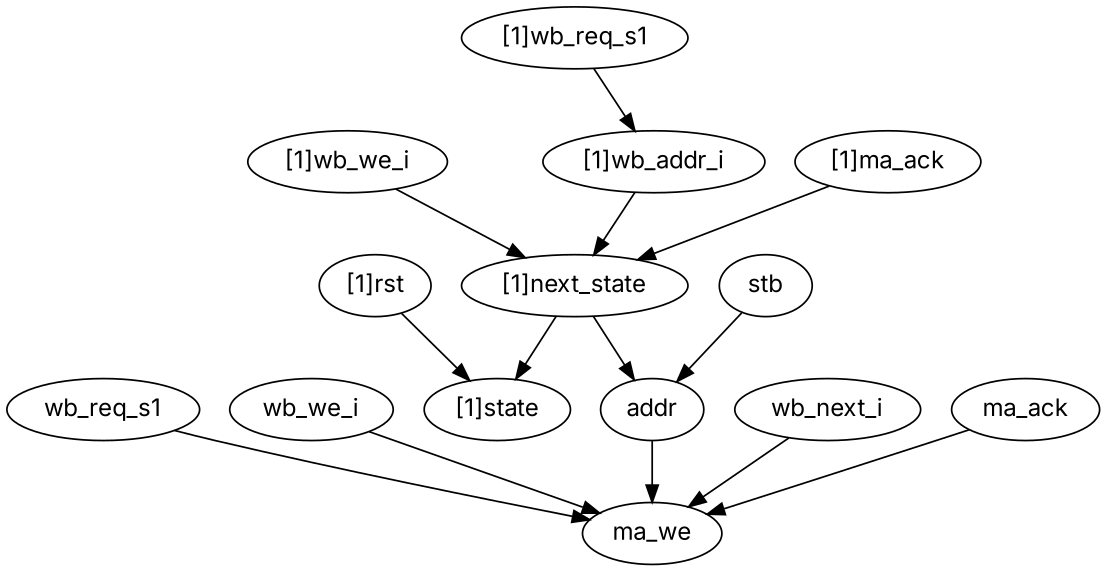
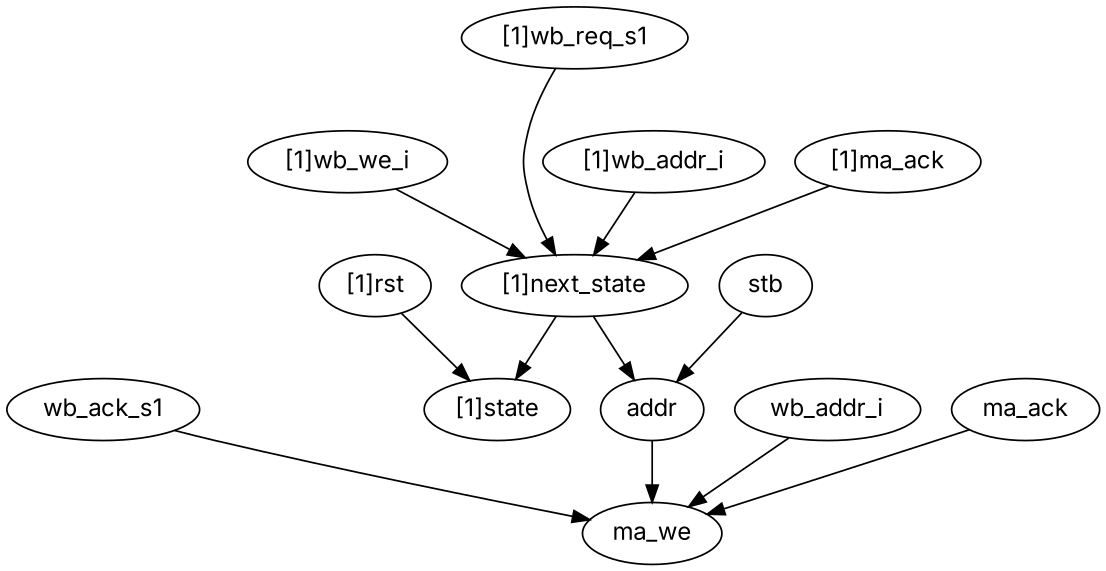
(610, 93) -> (524, 153)
(103, 410) -> (103, 410)
(311, 410) -> none
(828, 410) -> (828, 410)
